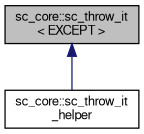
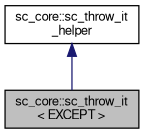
(72, 73) -> (72, 73)
